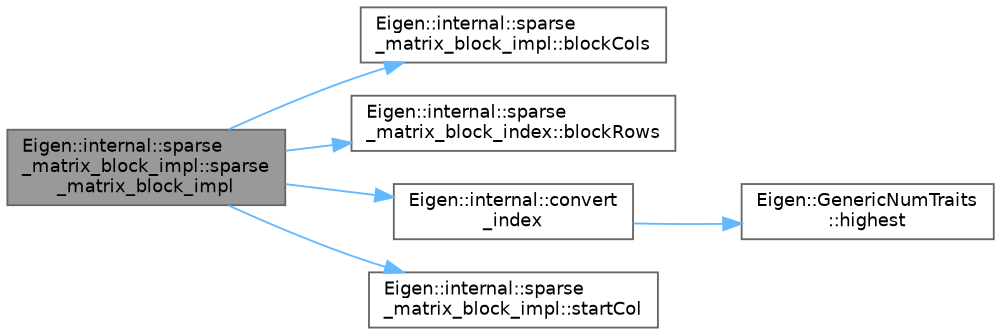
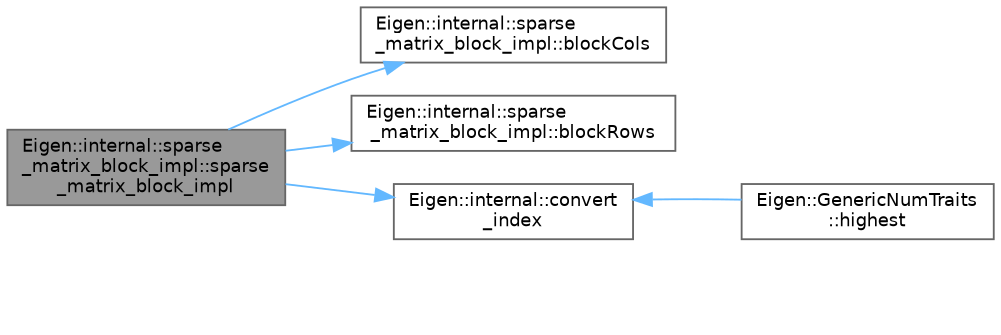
(513, 123) -> (513, 123)
(678, 224) -> (697, 199)
(513, 300) -> none
